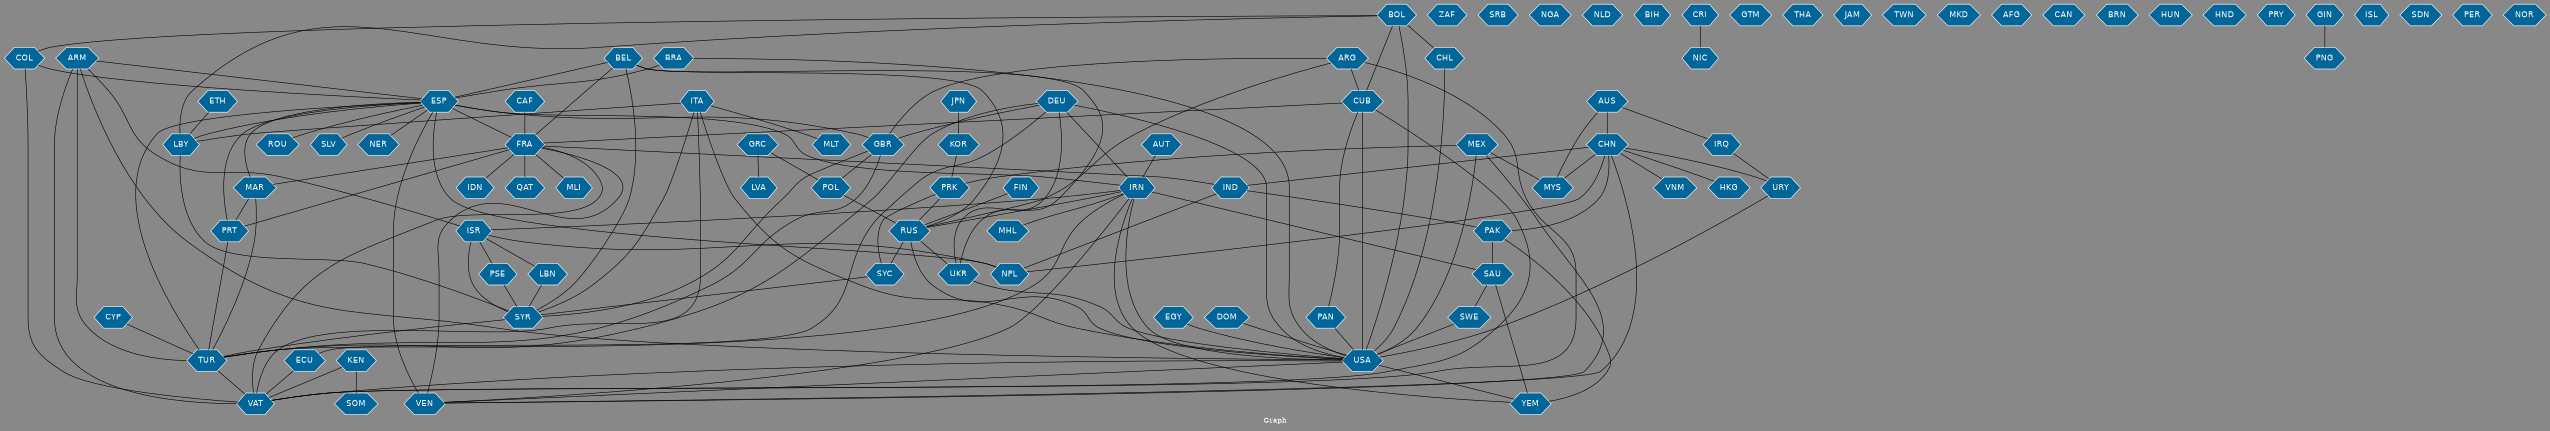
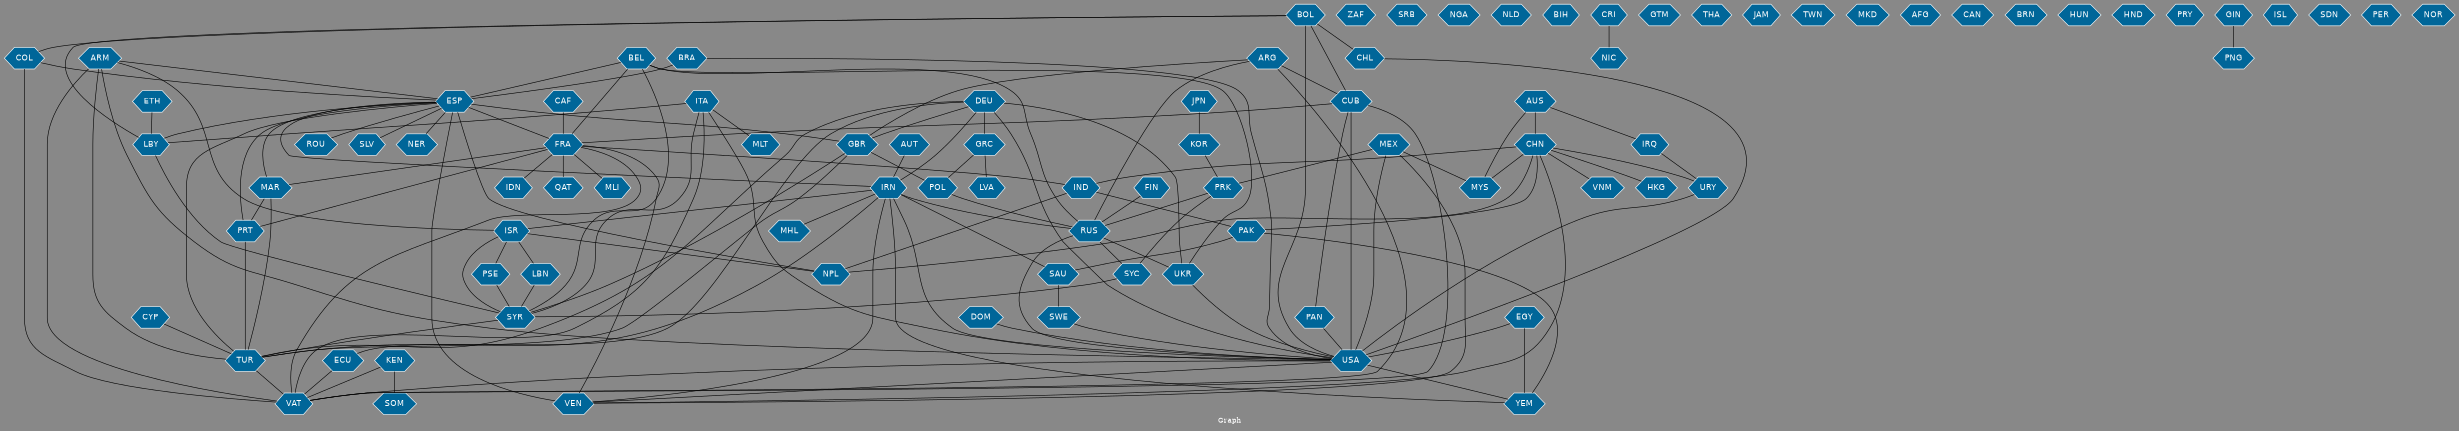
none -> (984, 120)
(1512, 339) -> (1524, 361)
